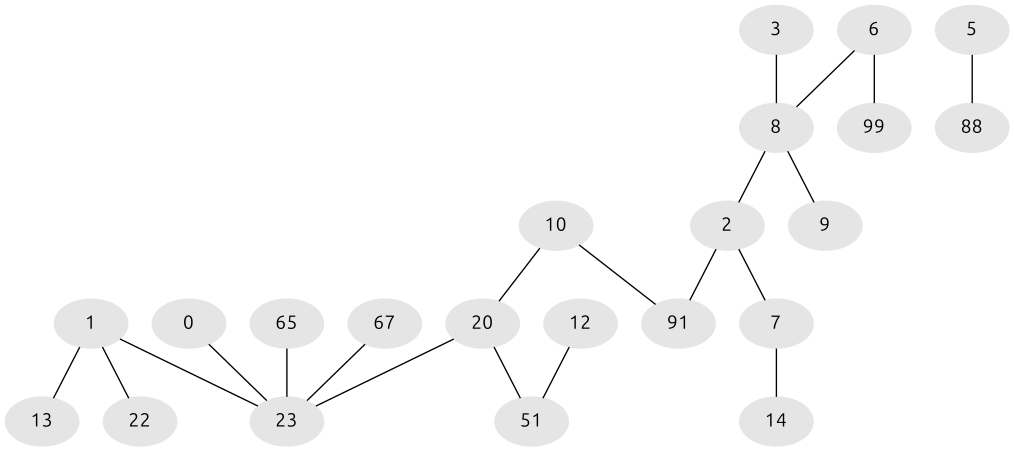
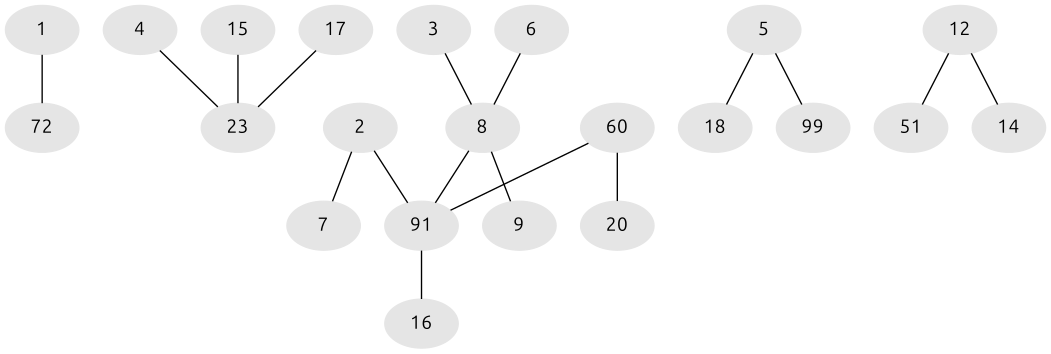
(874, 79) -> (789, 79)
(972, 128) -> (715, 128)
(752, 177) -> (452, 177)
(556, 226) -> (617, 128)
(189, 324) -> (140, 30)
(287, 324) -> (238, 30)
(385, 324) -> (336, 30)
none -> (422, 324)
(189, 373) -> none
(385, 373) -> none
(507, 373) -> none
(776, 373) -> (984, 79)
(42, 422) -> none
(140, 422) -> (42, 128)
